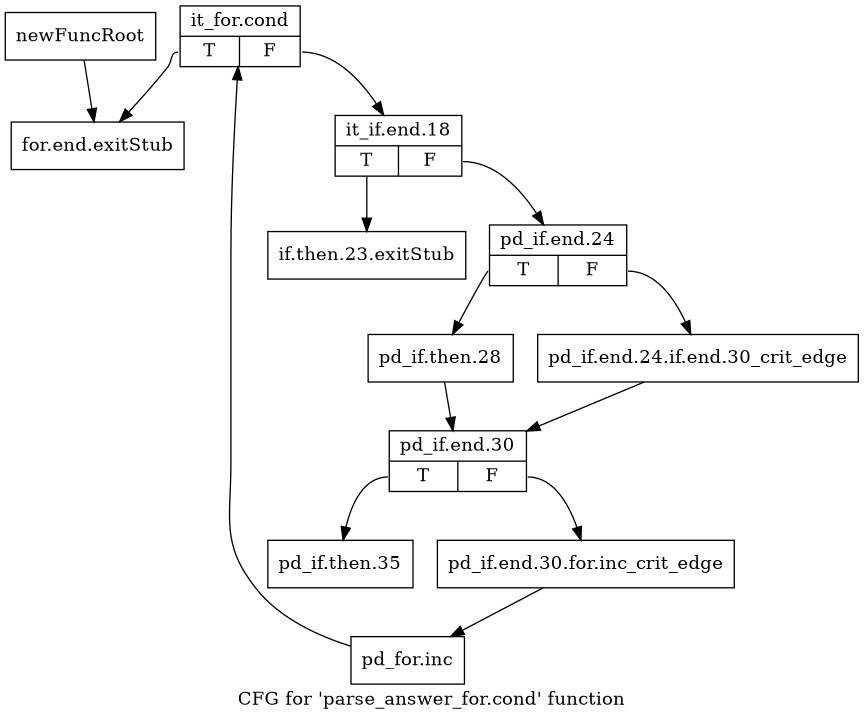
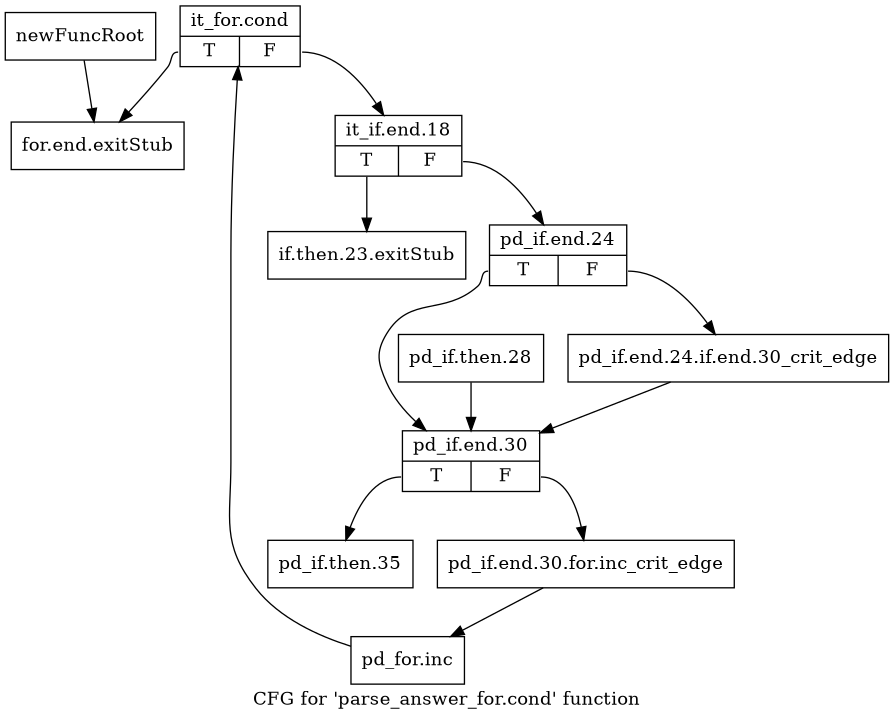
(473, 296) -> (394, 324)
